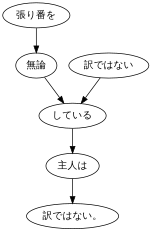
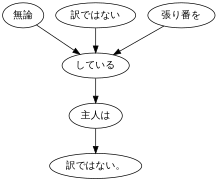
(36, 37) -> (142, 39)
